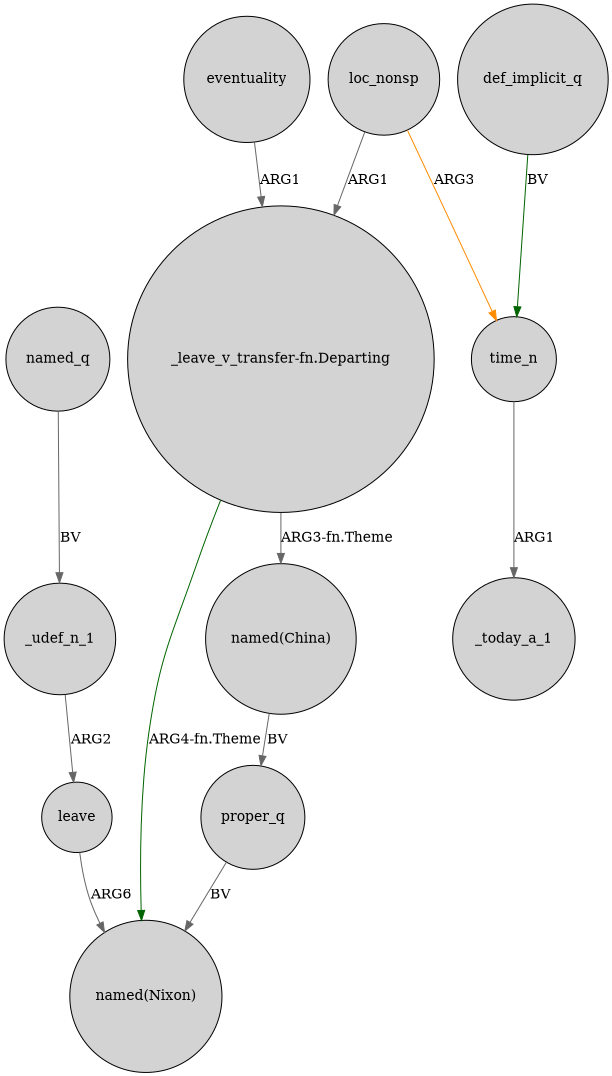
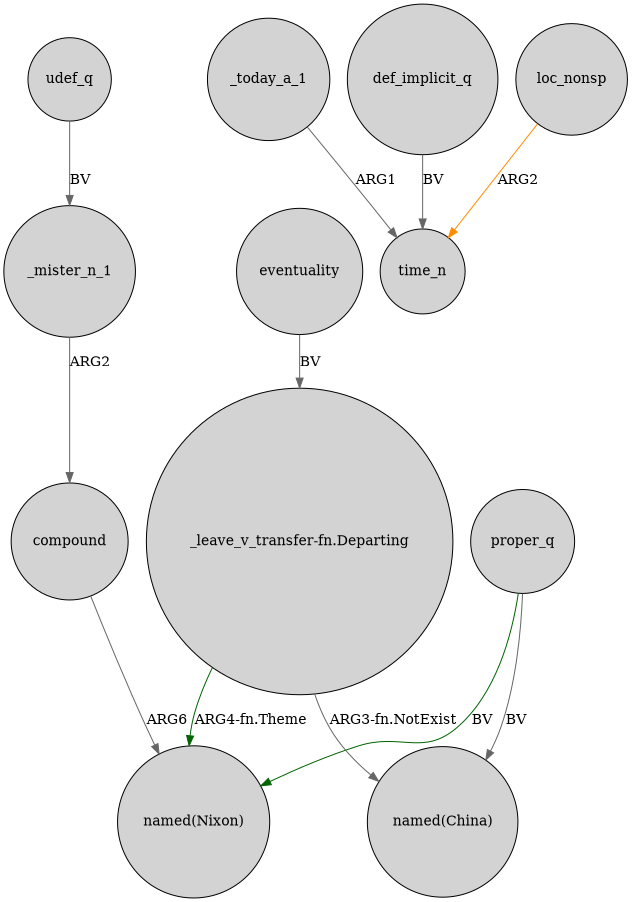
(351, 169) -> none
(280, 180) -> (310, 363)
(454, 180) -> (518, 180)
(523, 231) -> (423, 187)
(58, 359) -> (70, 79)
(514, 484) -> (349, 178)
(337, 538) -> (393, 720)
(60, 639) -> (70, 271)
(266, 735) -> (514, 674)
(77, 817) -> (70, 541)
(208, 892) -> (436, 740)
